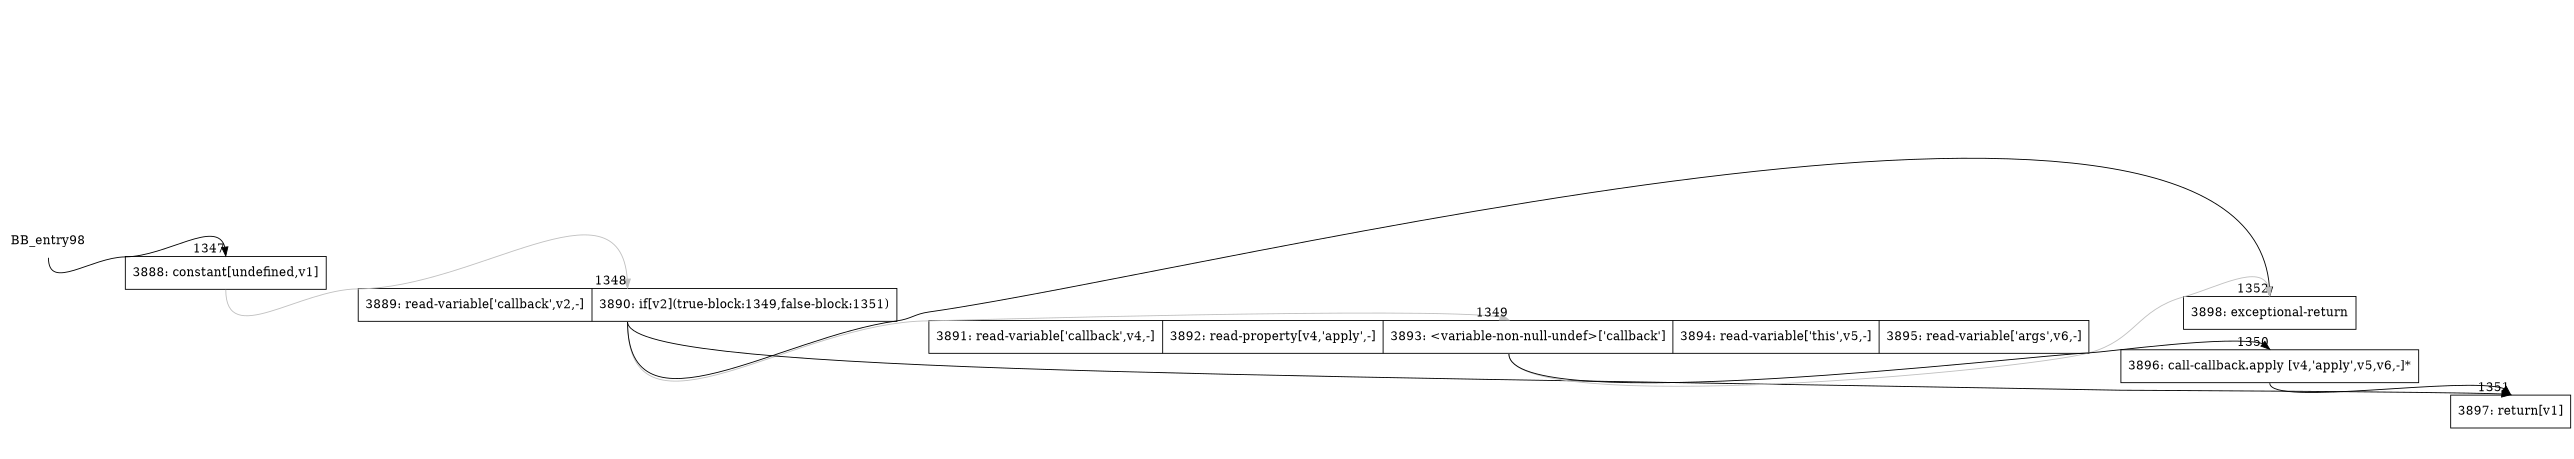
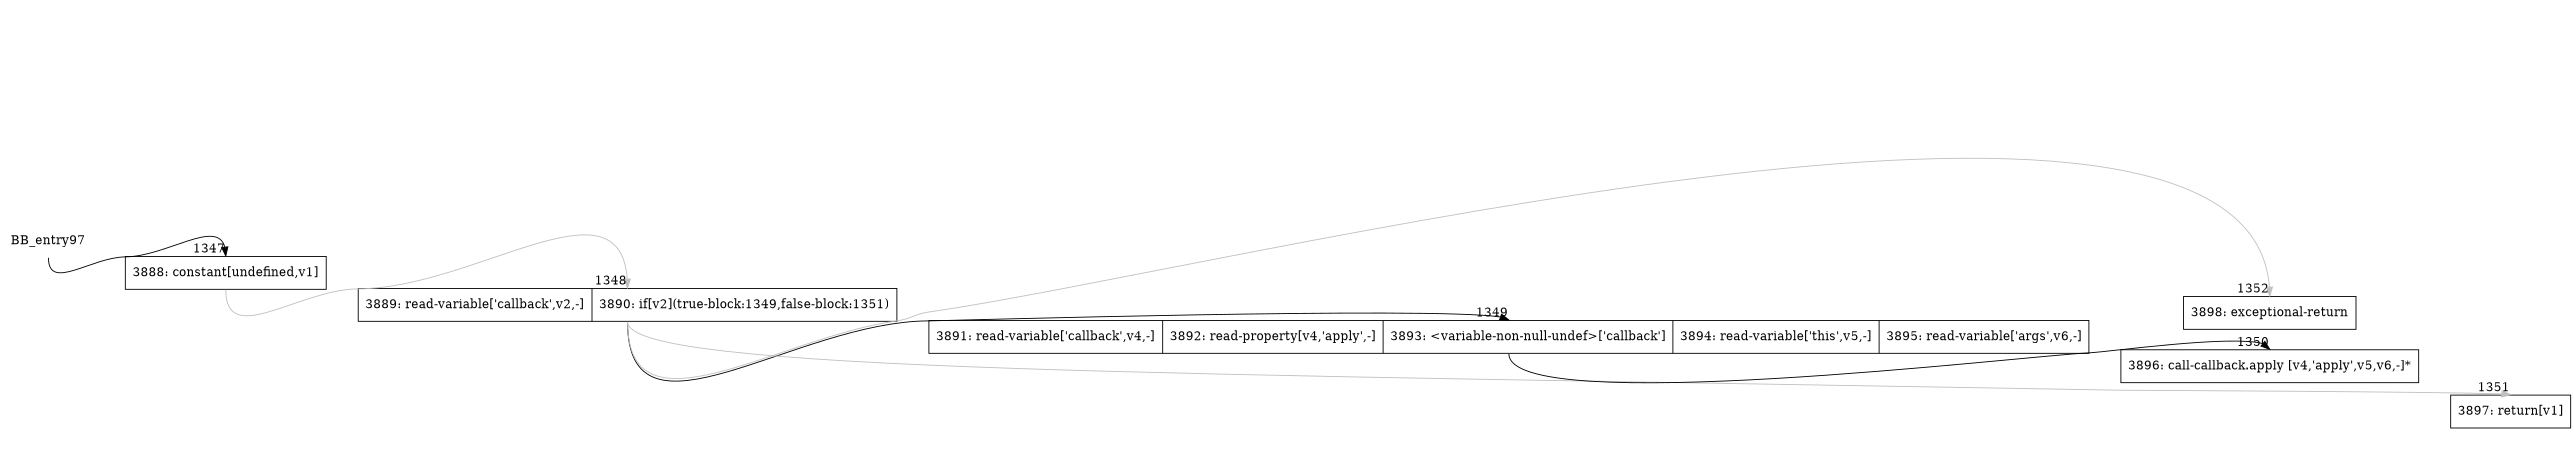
(1449, 216) -> (1449, 216)
(48, 241) -> (48, 241)
(1041, 318) -> (1041, 318)
(1897, 376) -> none
(1514, 380) -> (1514, 380)
(2421, 387) -> none
